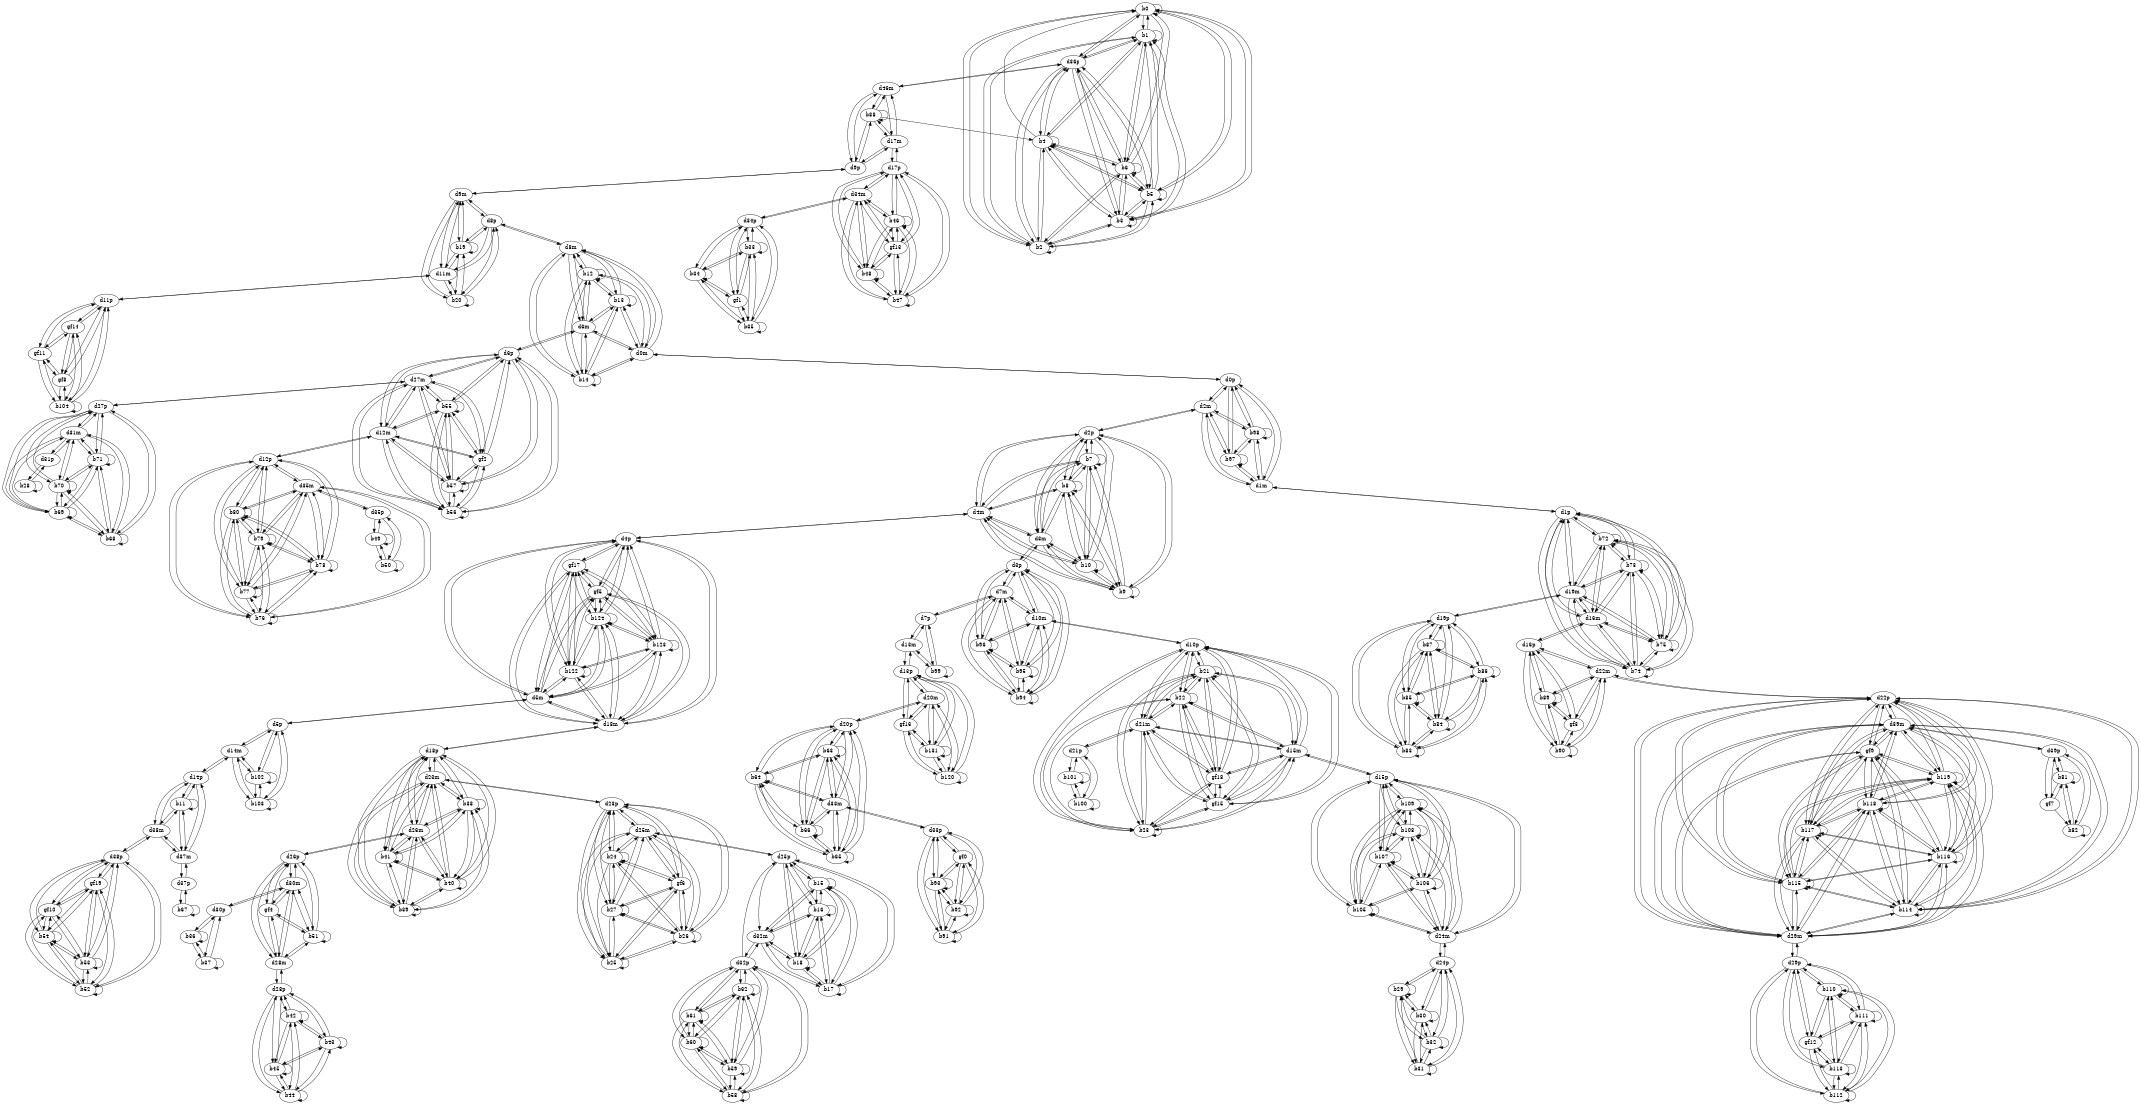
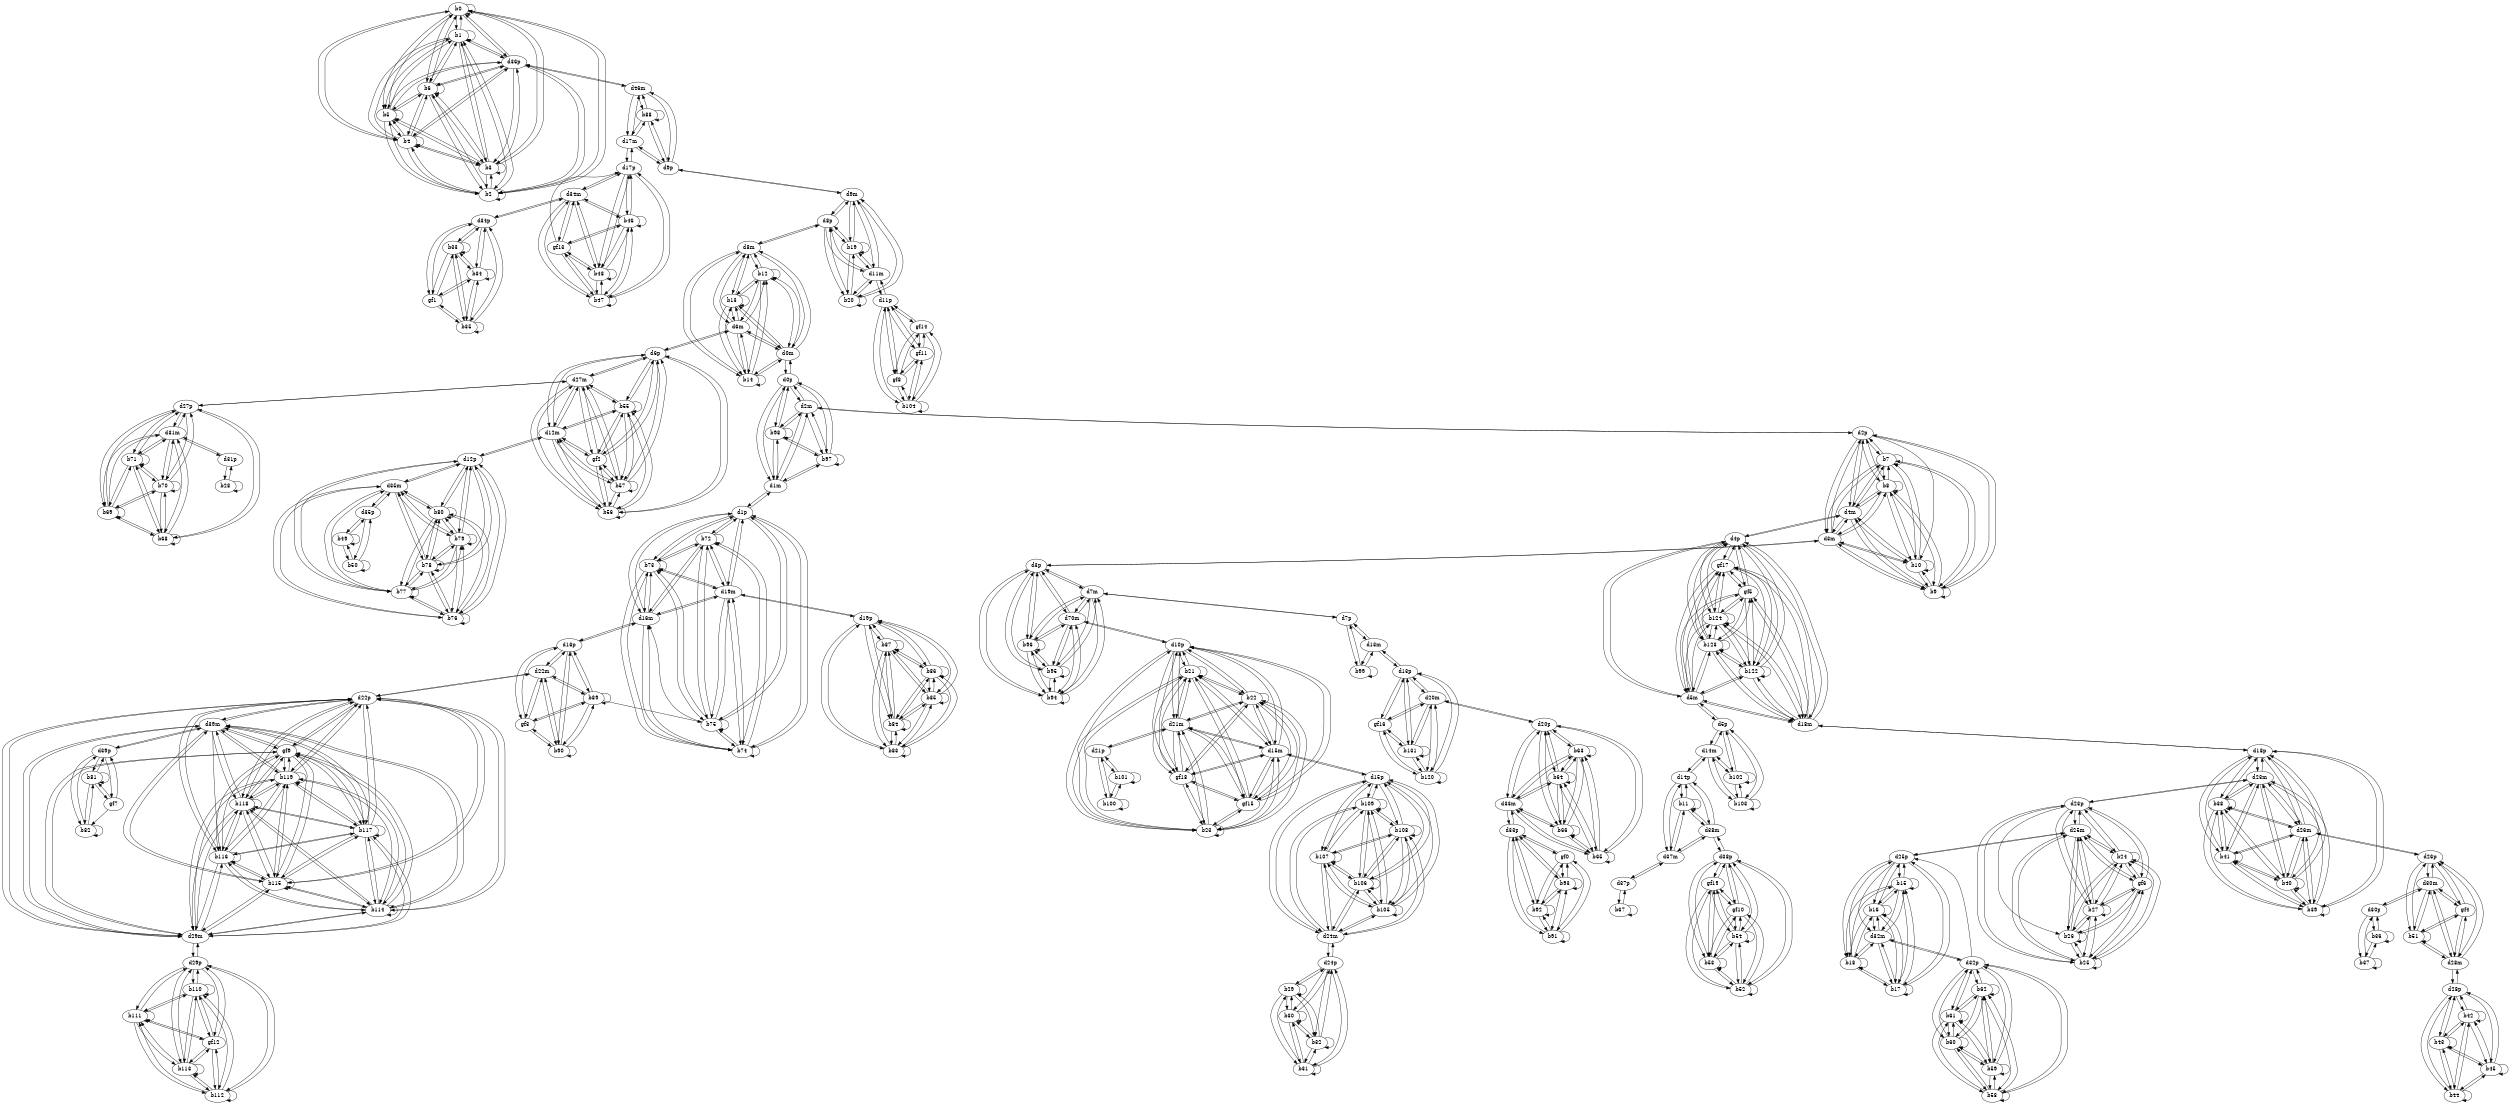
(955, 128) -> (322, 53)
(910, 207) -> none
(1109, 499) -> none
(1039, 619) -> (1072, 619)
(1626, 632) -> (648, 711)
(1974, 782) -> none
(724, 841) -> none
none -> (2149, 917)
